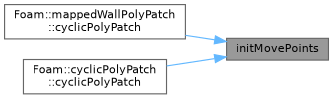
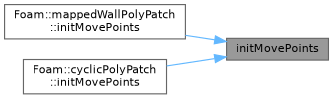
(95, 22) -> (95, 22)
(95, 77) -> (95, 77)
